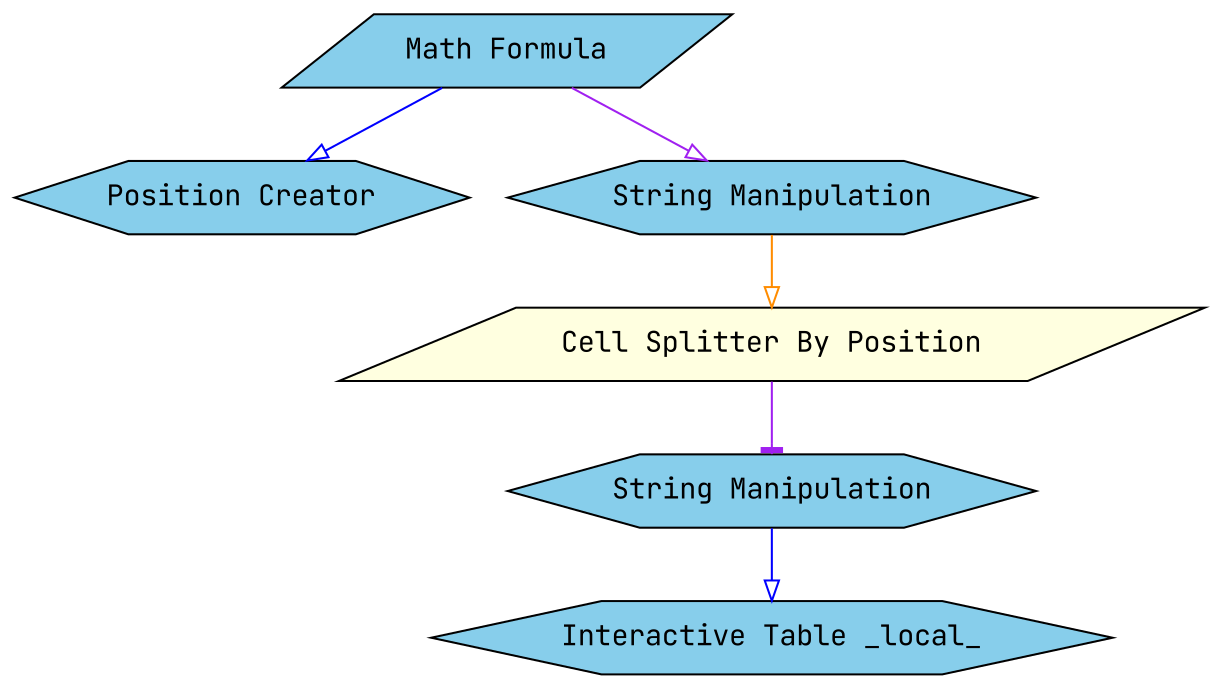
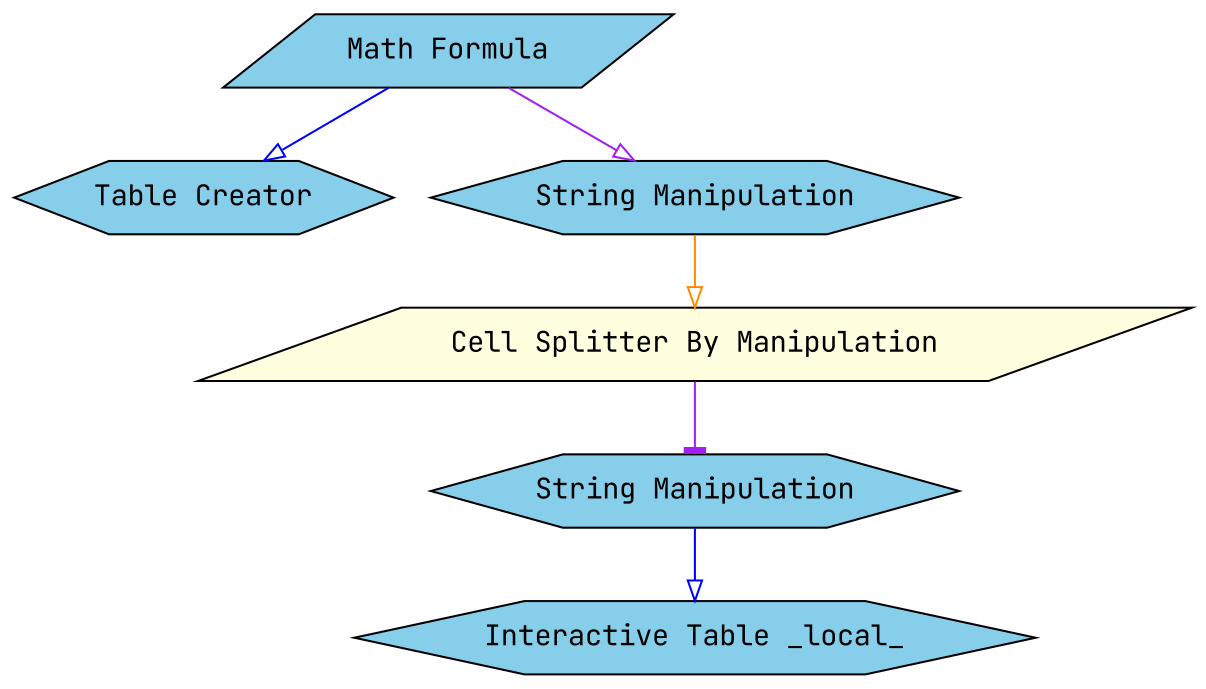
(242, 198) -> (204, 198)
(772, 344) -> (695, 344)
